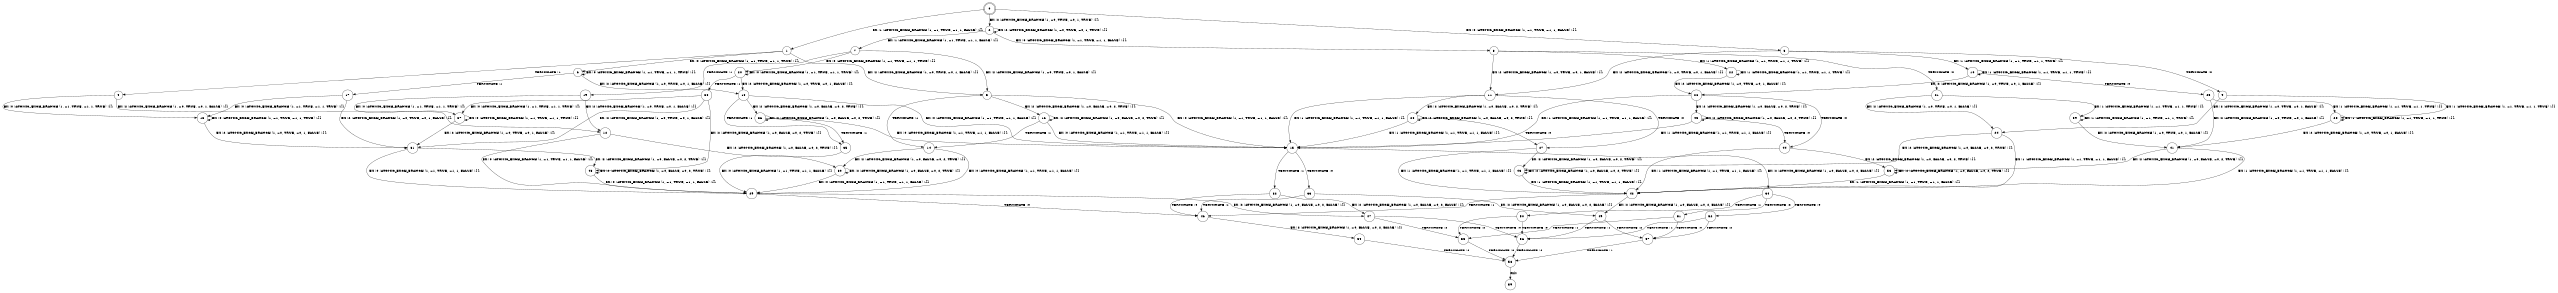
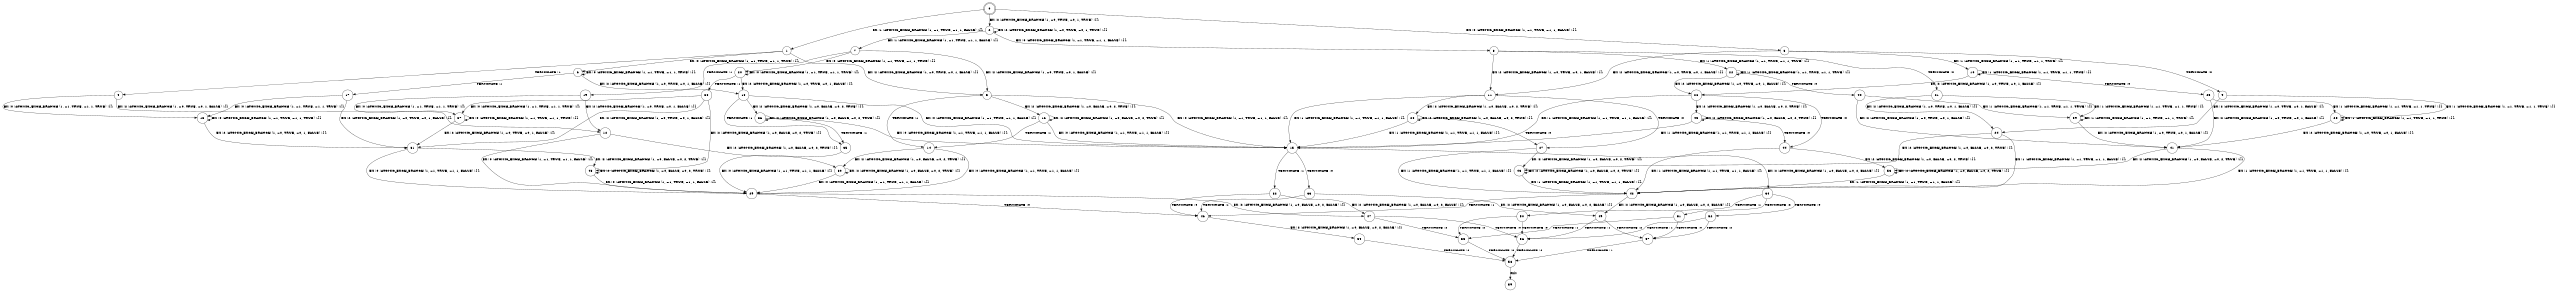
none -> (1860, 95)
